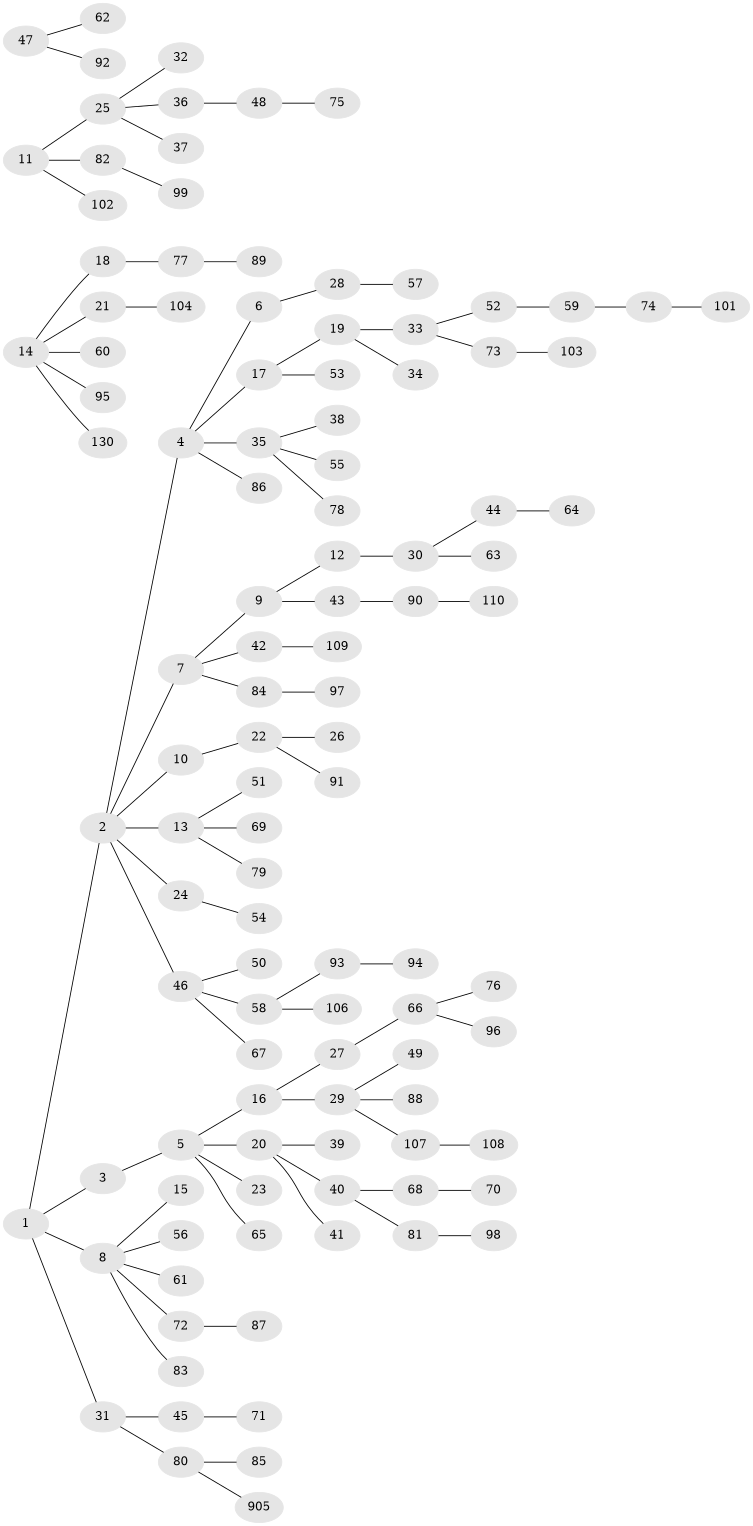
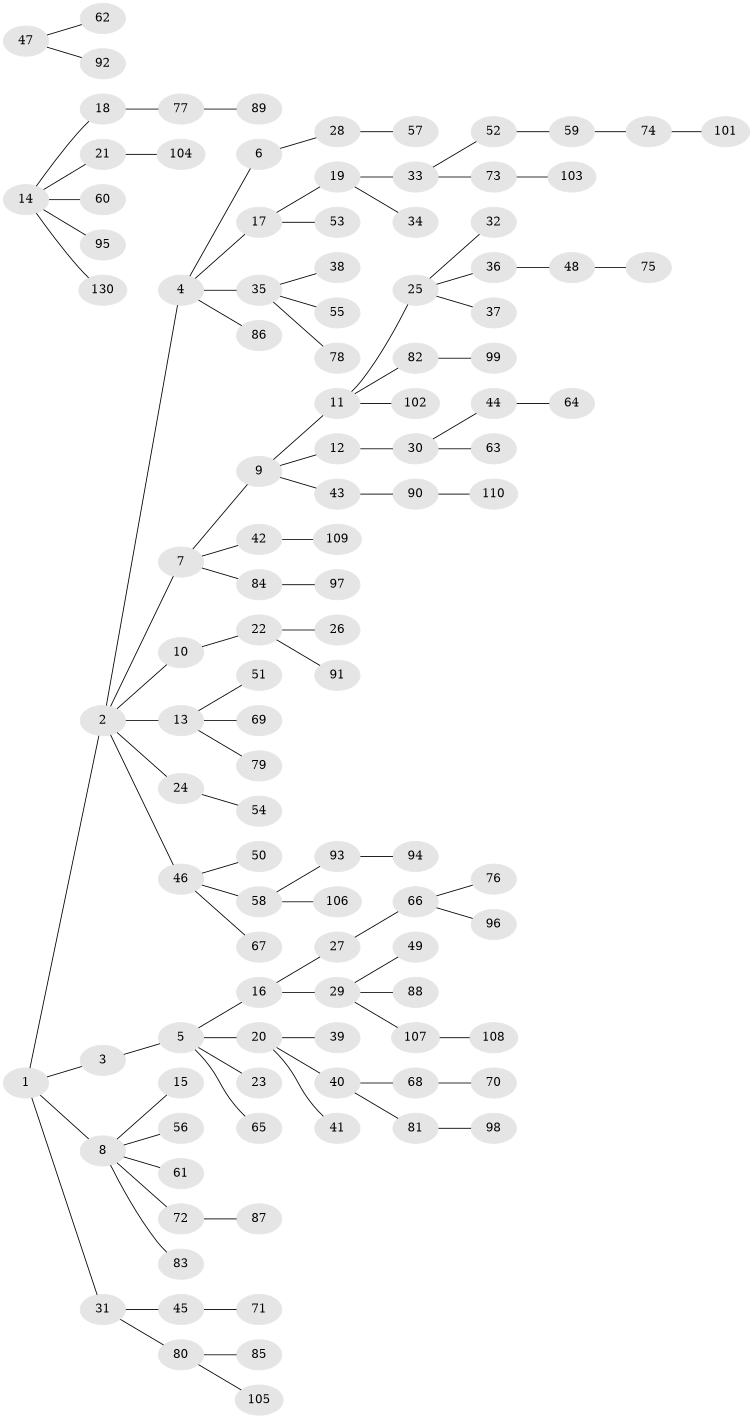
none -> (298, 438)
(259, 1507) -> (259, 1400)
